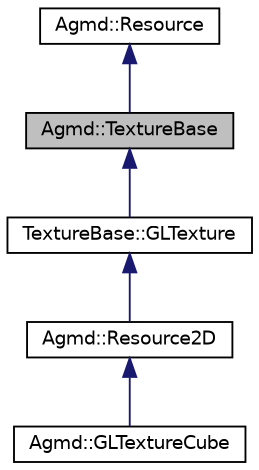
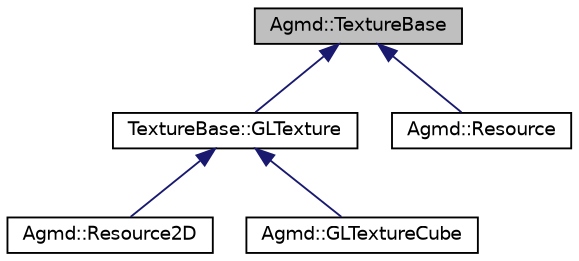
(130, 88) -> (427, 84)
(130, 402) -> (306, 189)
